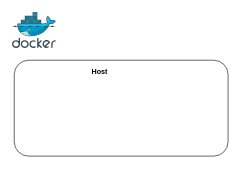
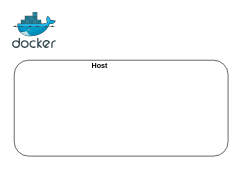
(100, 72) -> (100, 66)
